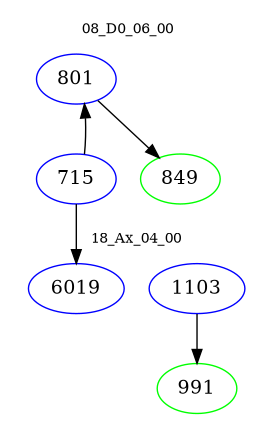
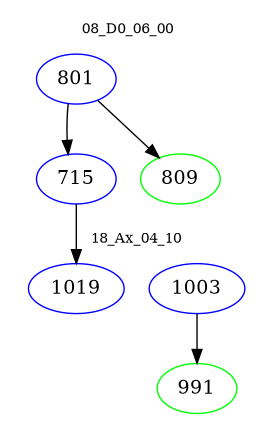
(86, 136) -> (67, 122)
(180, 179) -> (180, 179)
(137, 239) -> (137, 239)
(76, 289) -> (76, 289)
(197, 289) -> (197, 289)
